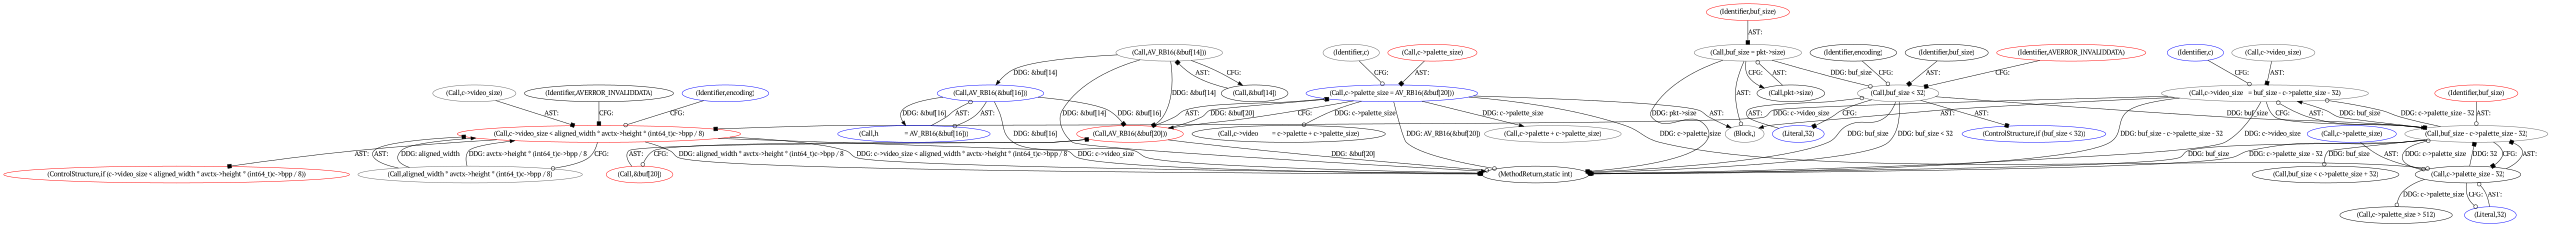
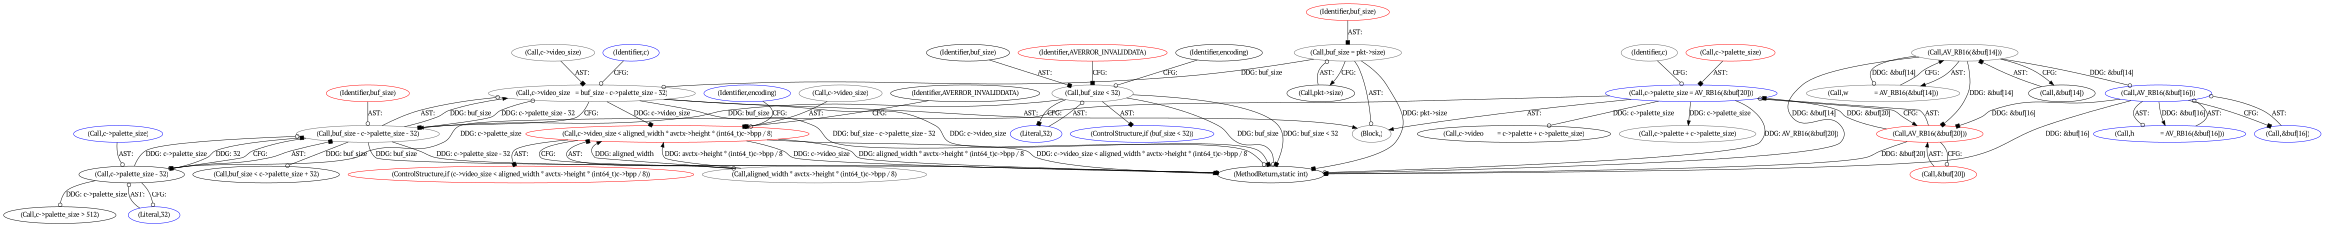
(1056, 60) -> (2065, 70)
(1820, 74) -> (990, 84)
none -> (1883, 93)
none -> (2288, 134)
(848, 144) -> (1928, 158)
